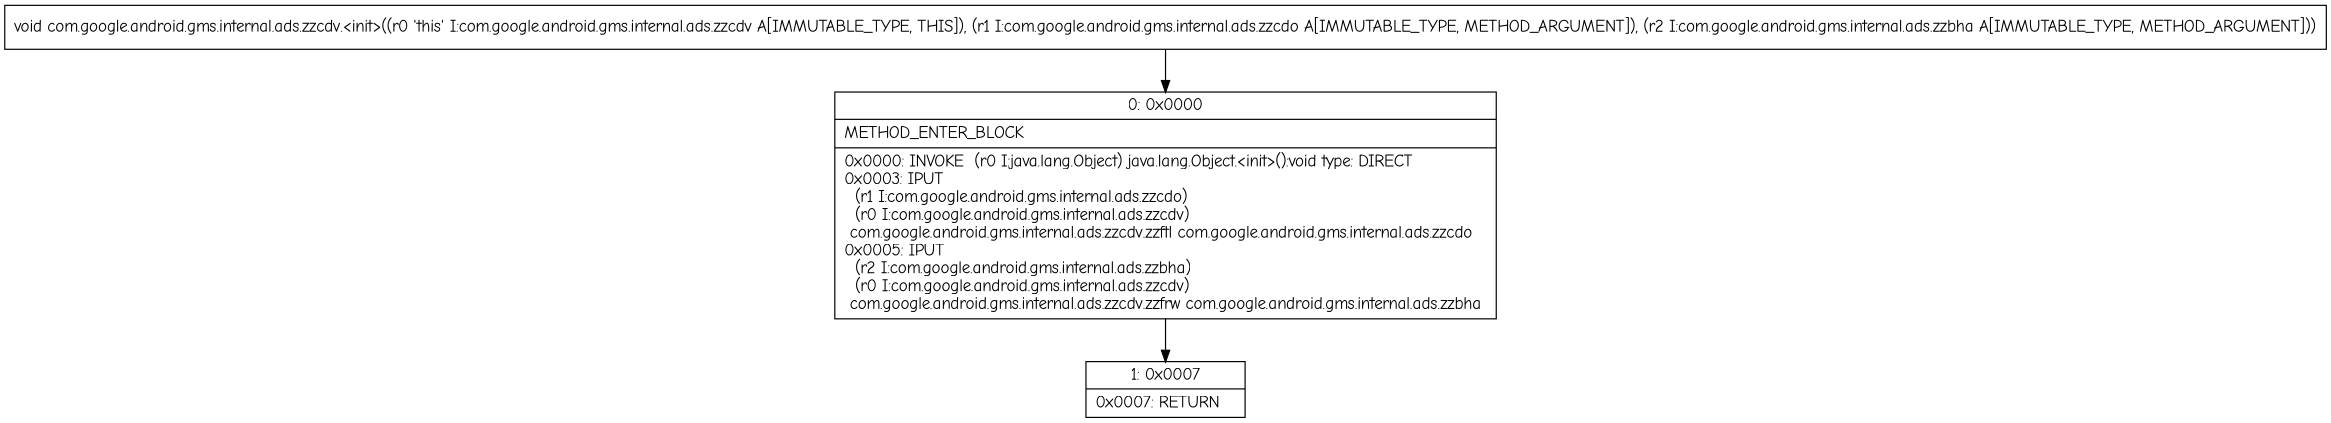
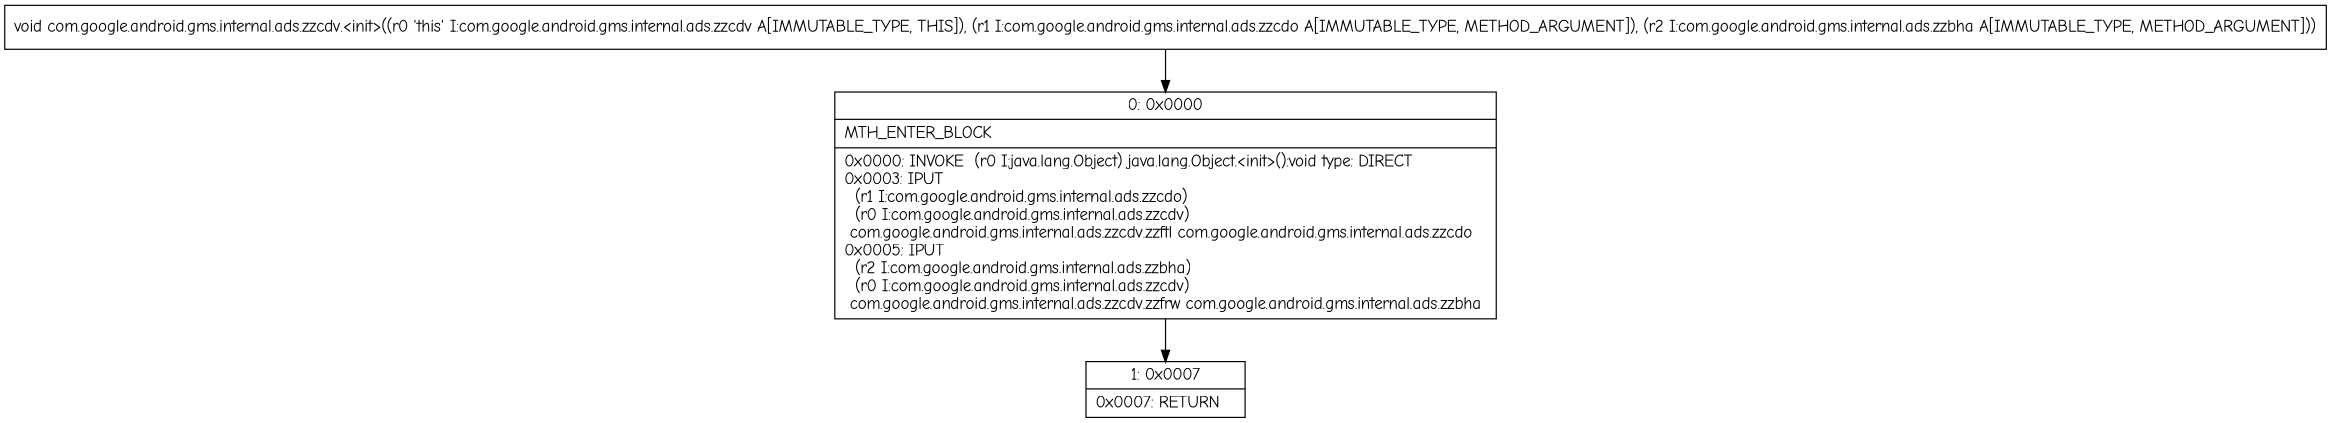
(934, 133) -> (918, 133)
